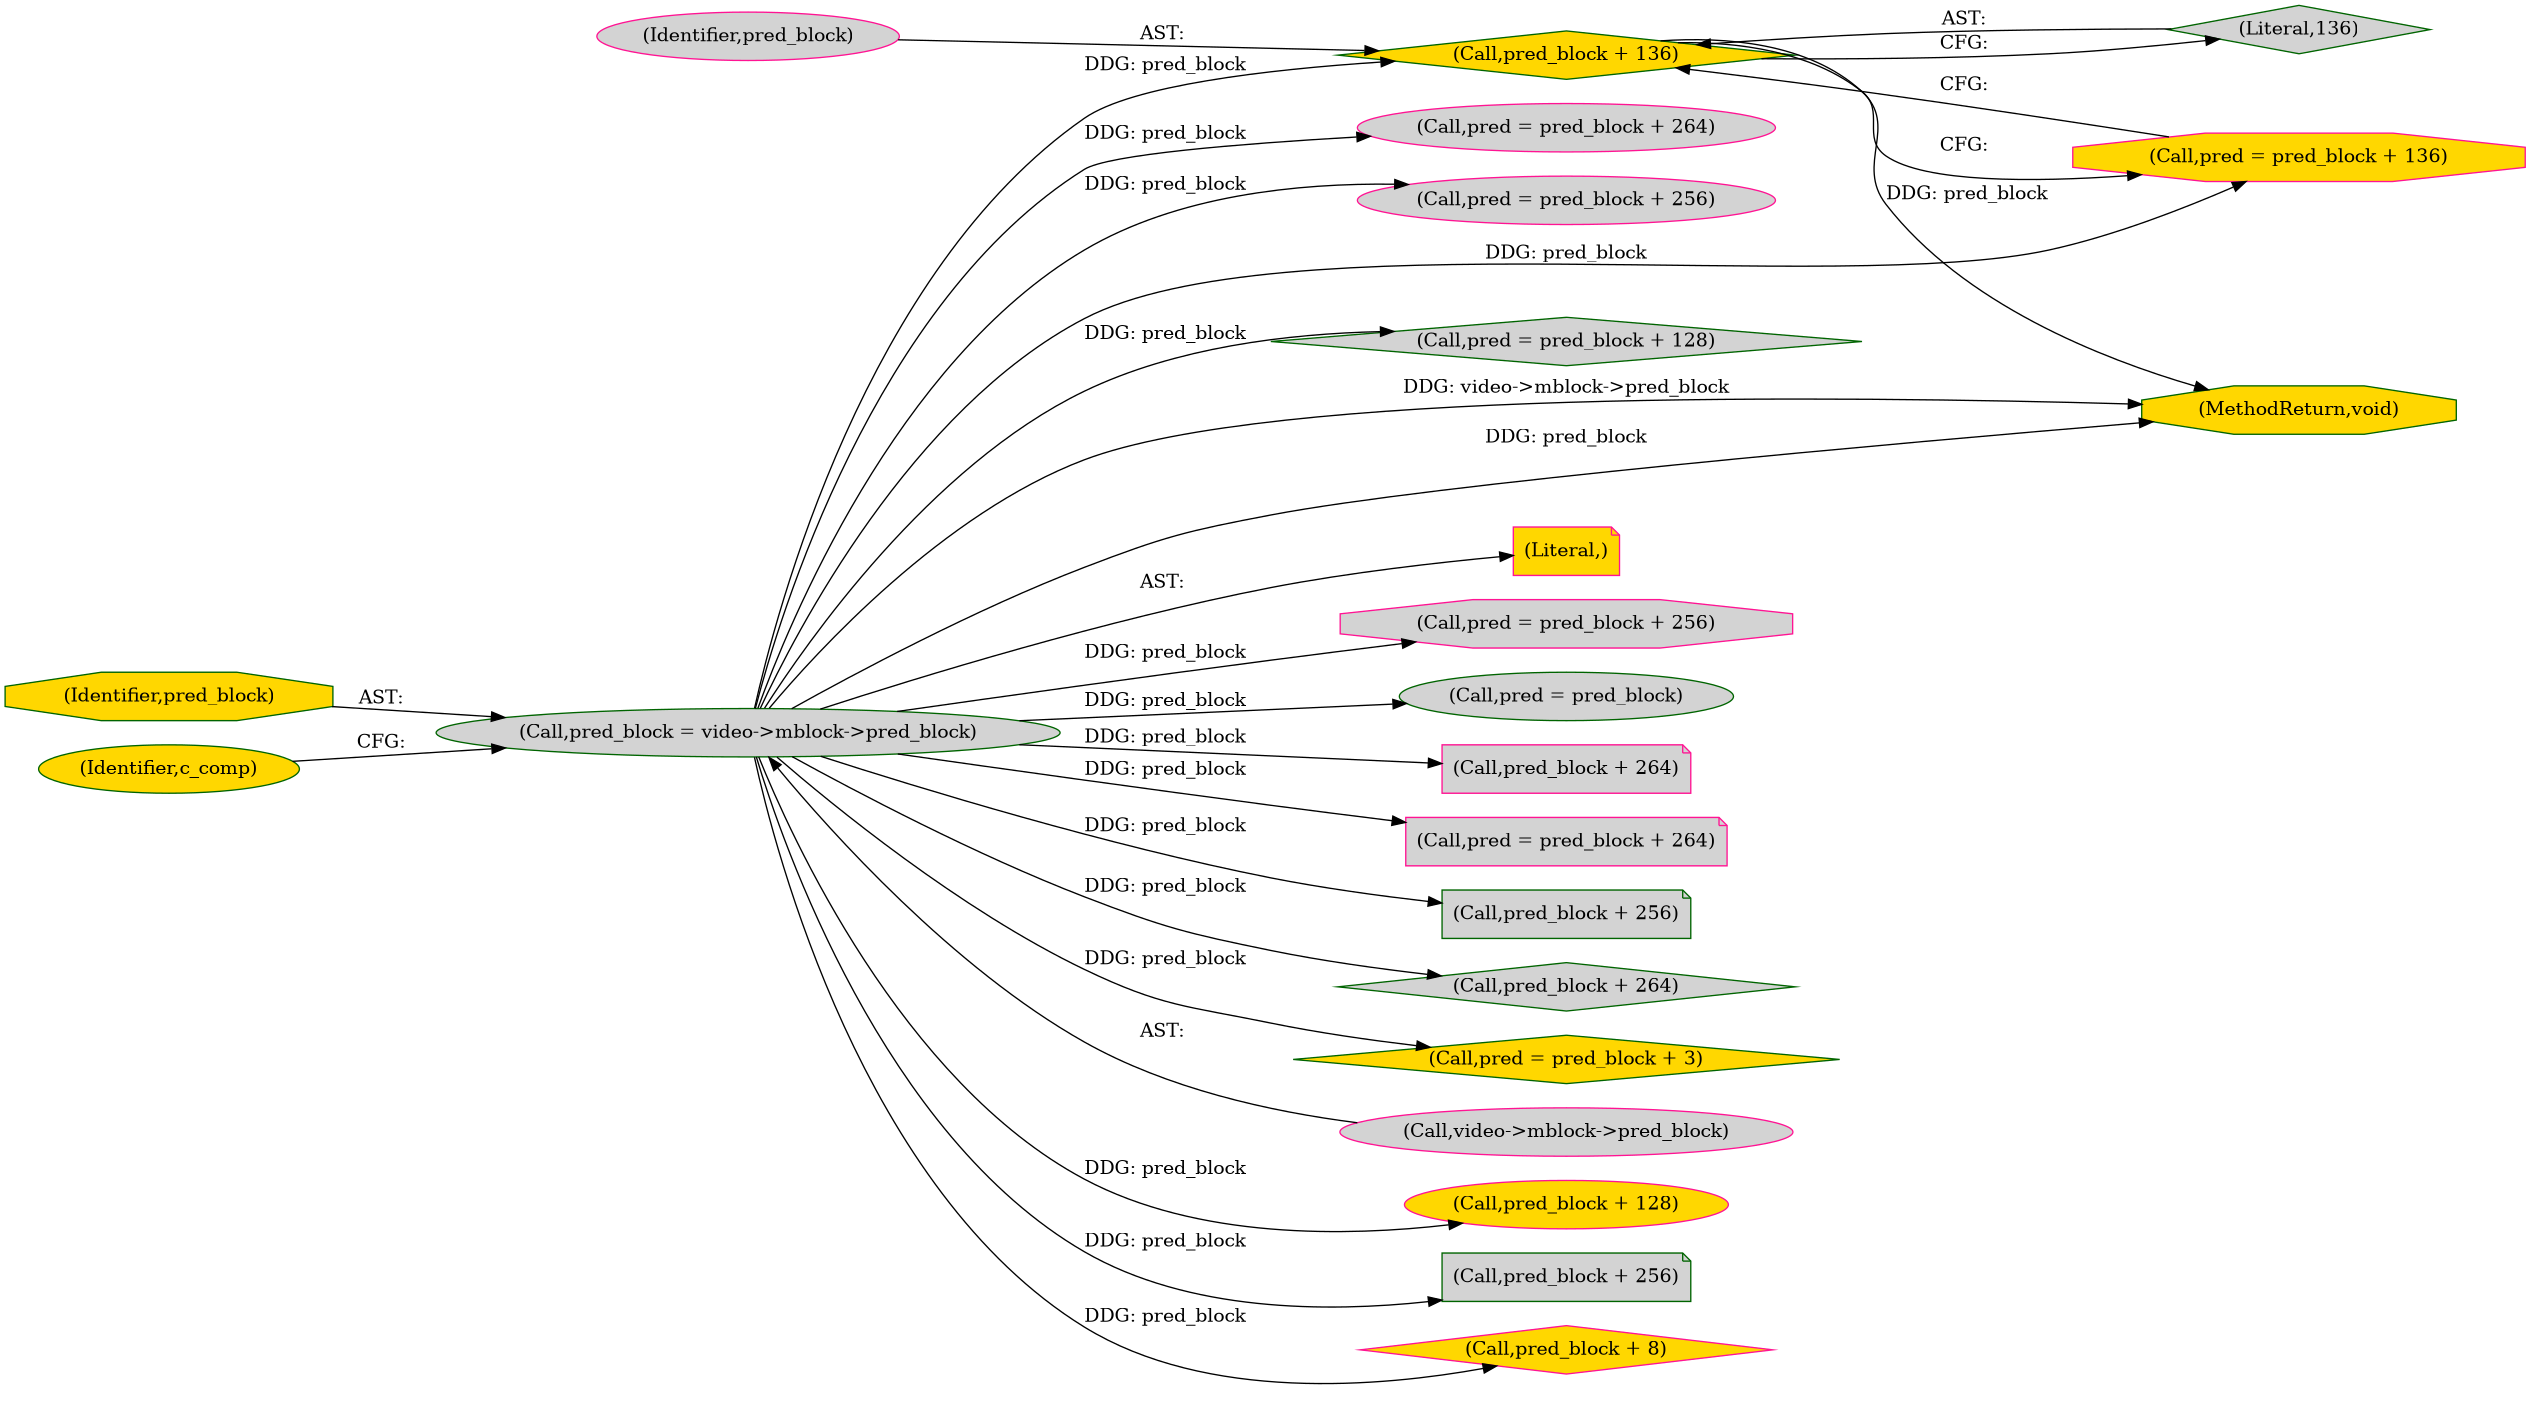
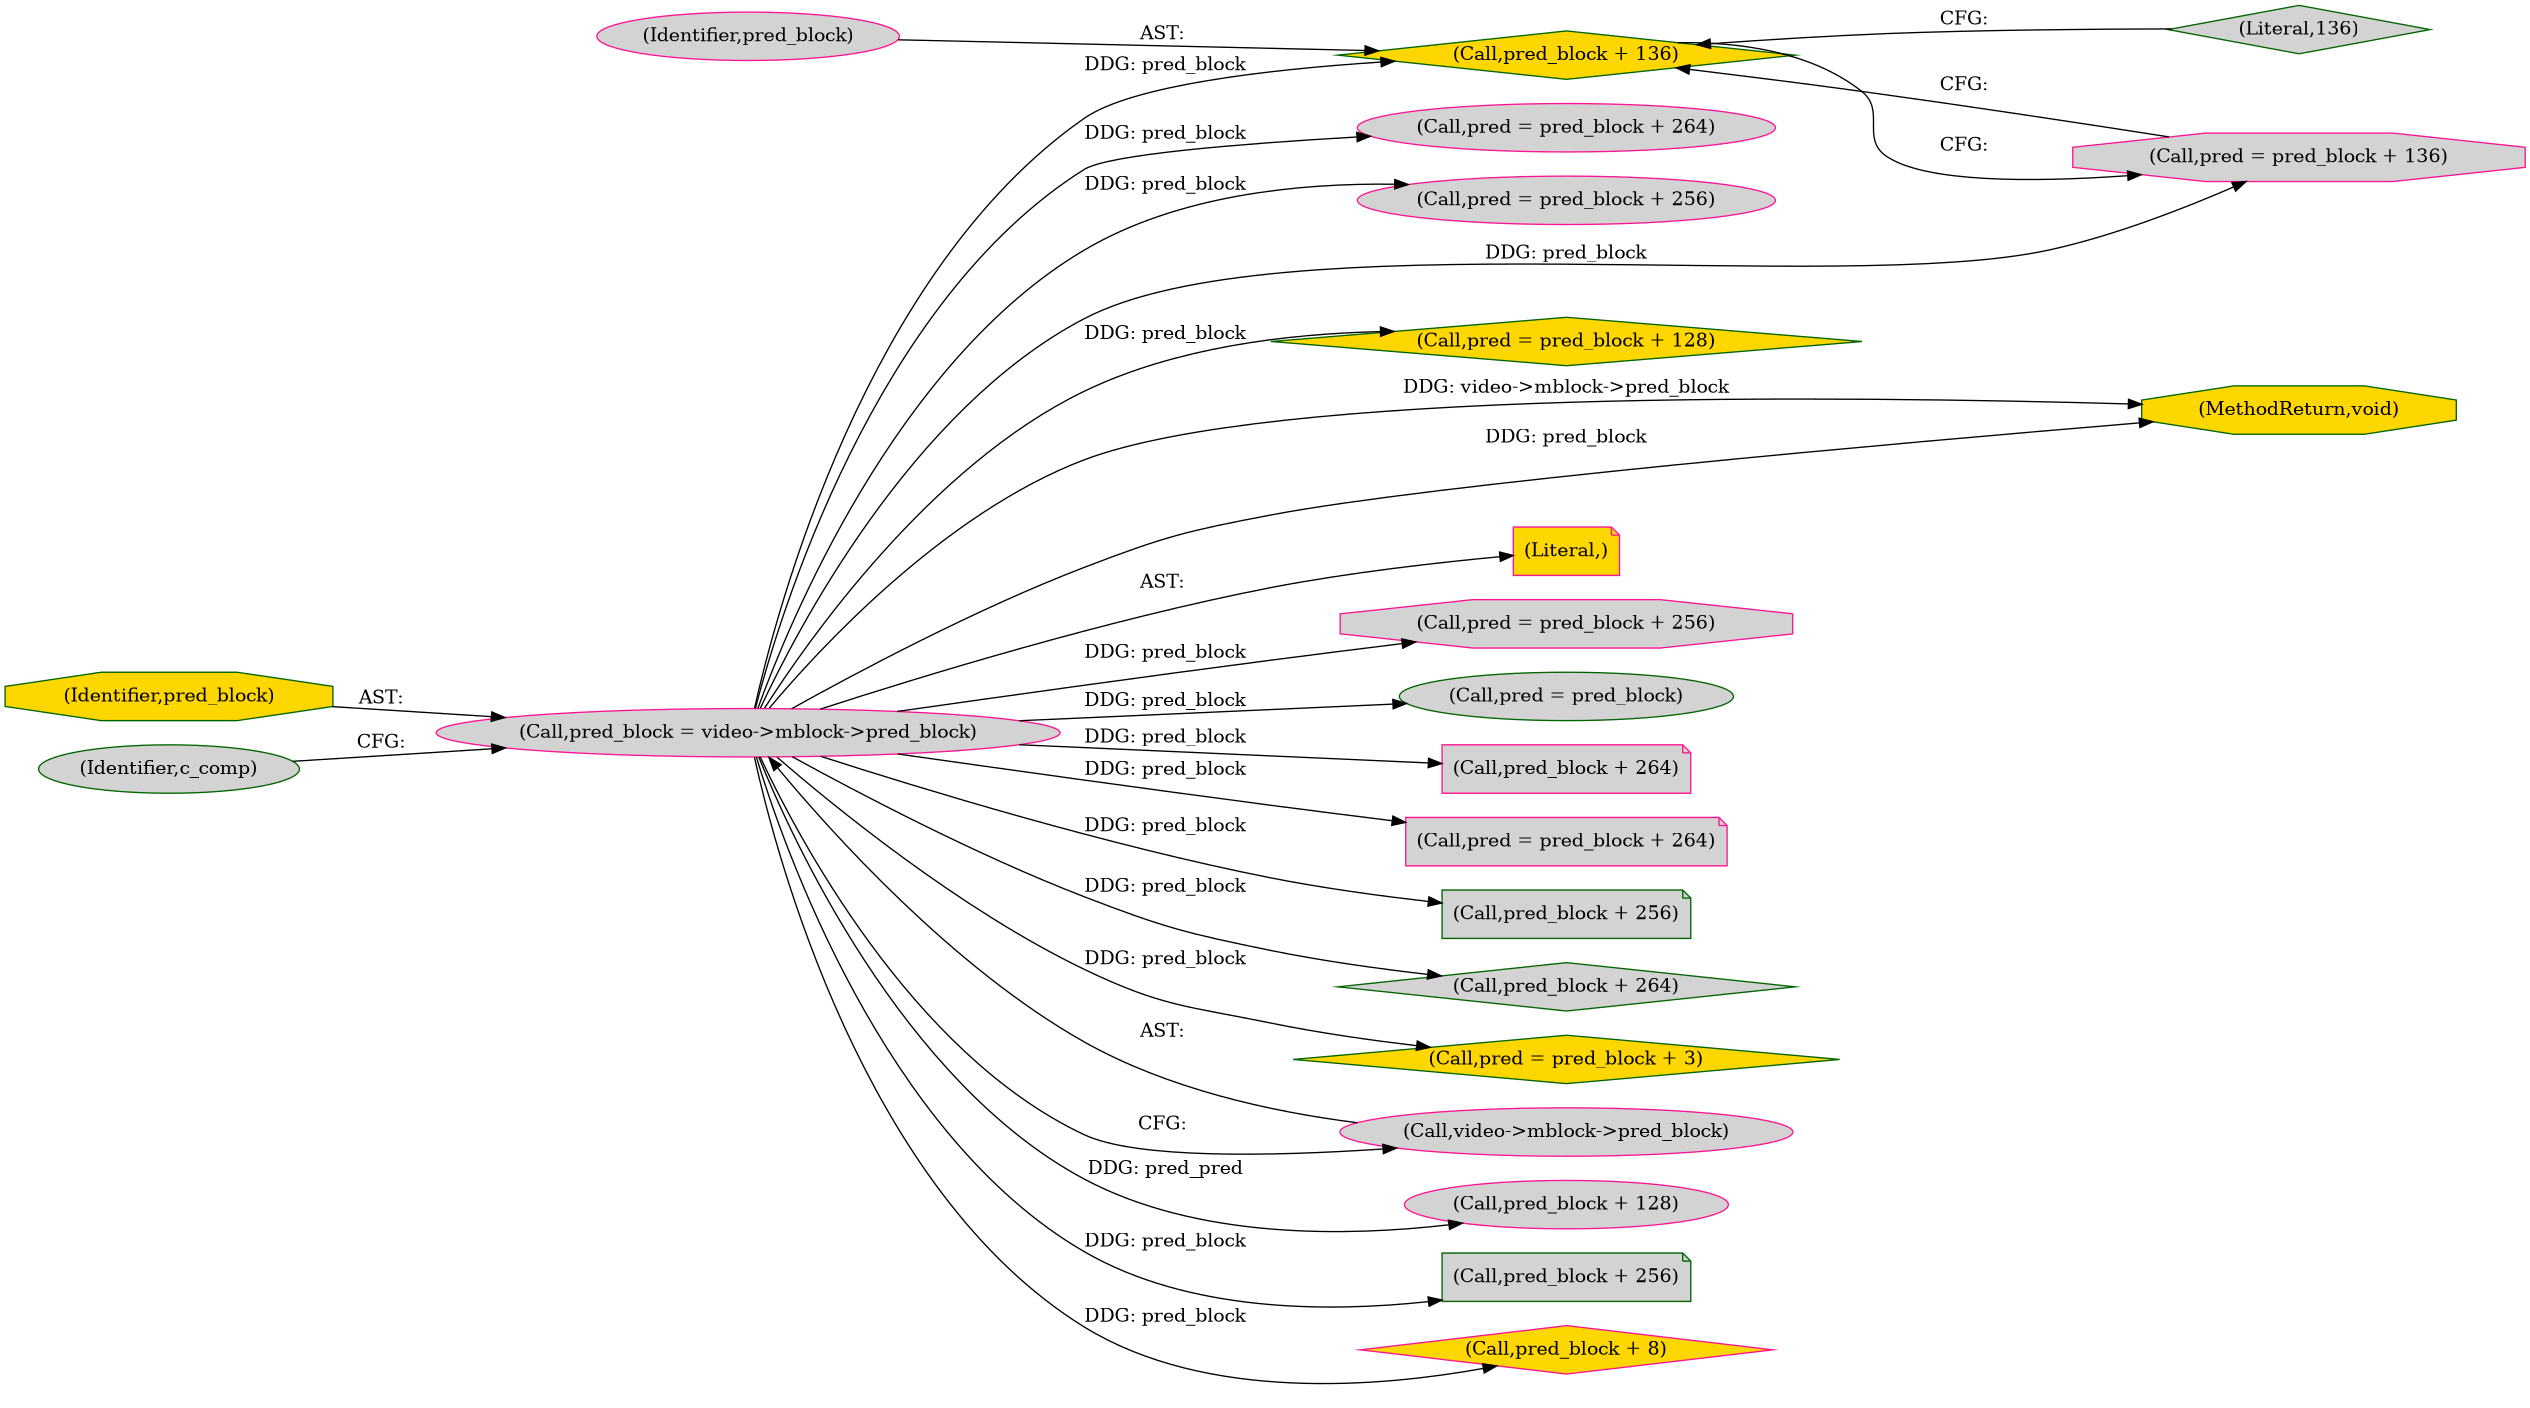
(1967, 19) -> (1967, 19)
(1984, 56) -> none
(2299, 157) -> (2299, 157)
(1896, 216) -> none
(1566, 341) -> (1566, 341)
(748, 733) -> (748, 733)
(169, 769) -> (169, 769)
none -> (998, 1079)
(1166, 1169) -> (1166, 1169)
(1566, 1205) -> (1566, 1205)
